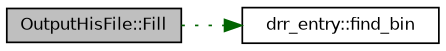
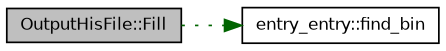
(341, 25) -> (341, 25)
